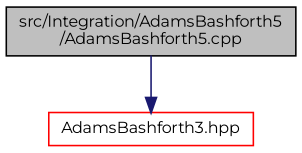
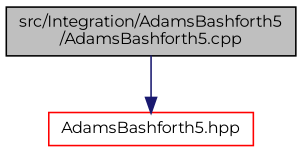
(151, 129) -> (151, 129)
